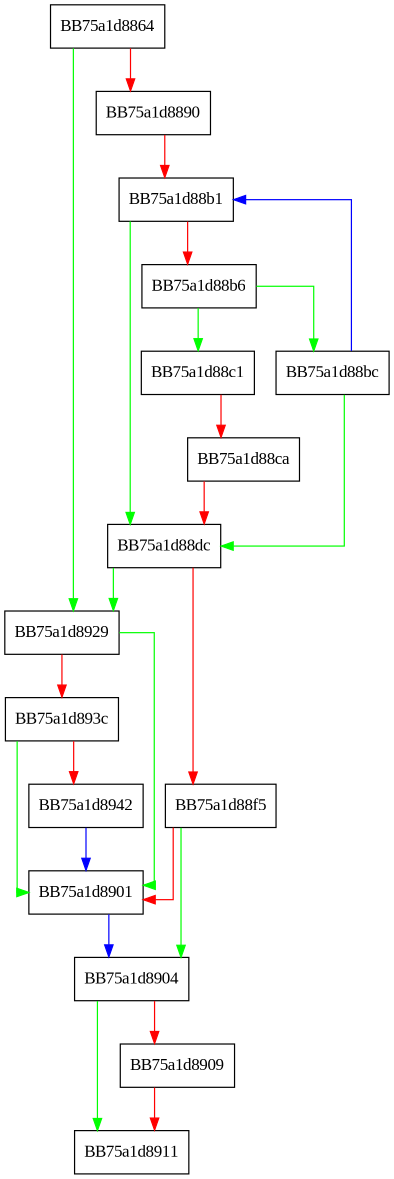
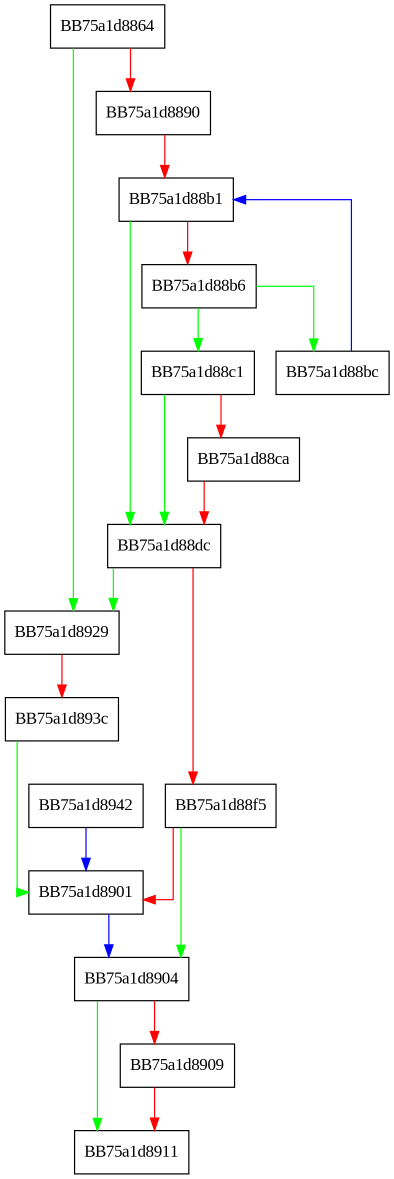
(344, 526) -> (164, 454)
(154, 742) -> none
(74, 756) -> none
